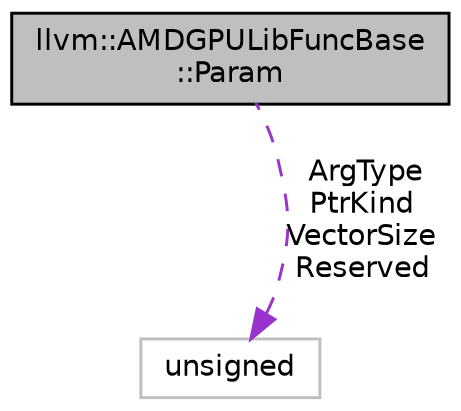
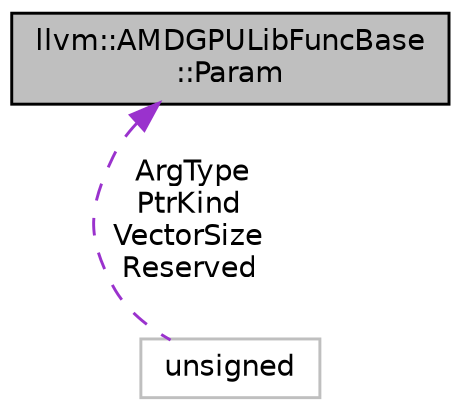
(287, 207) -> (96, 241)
